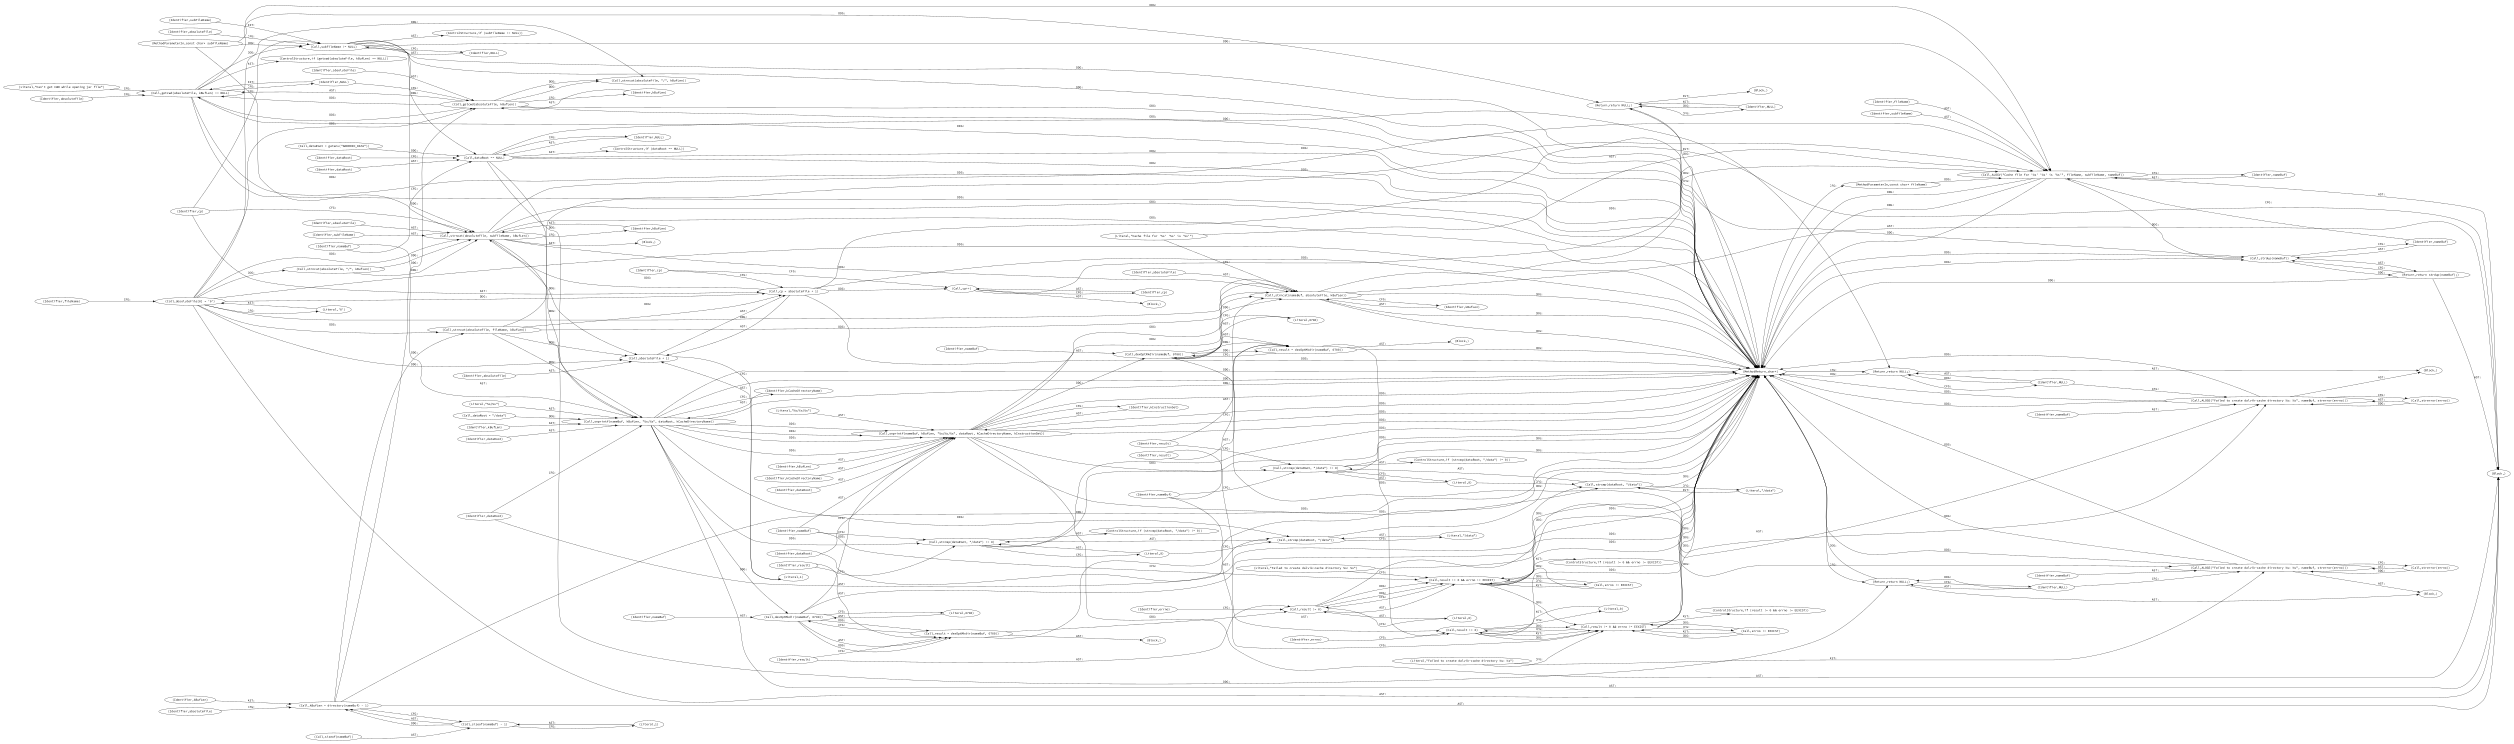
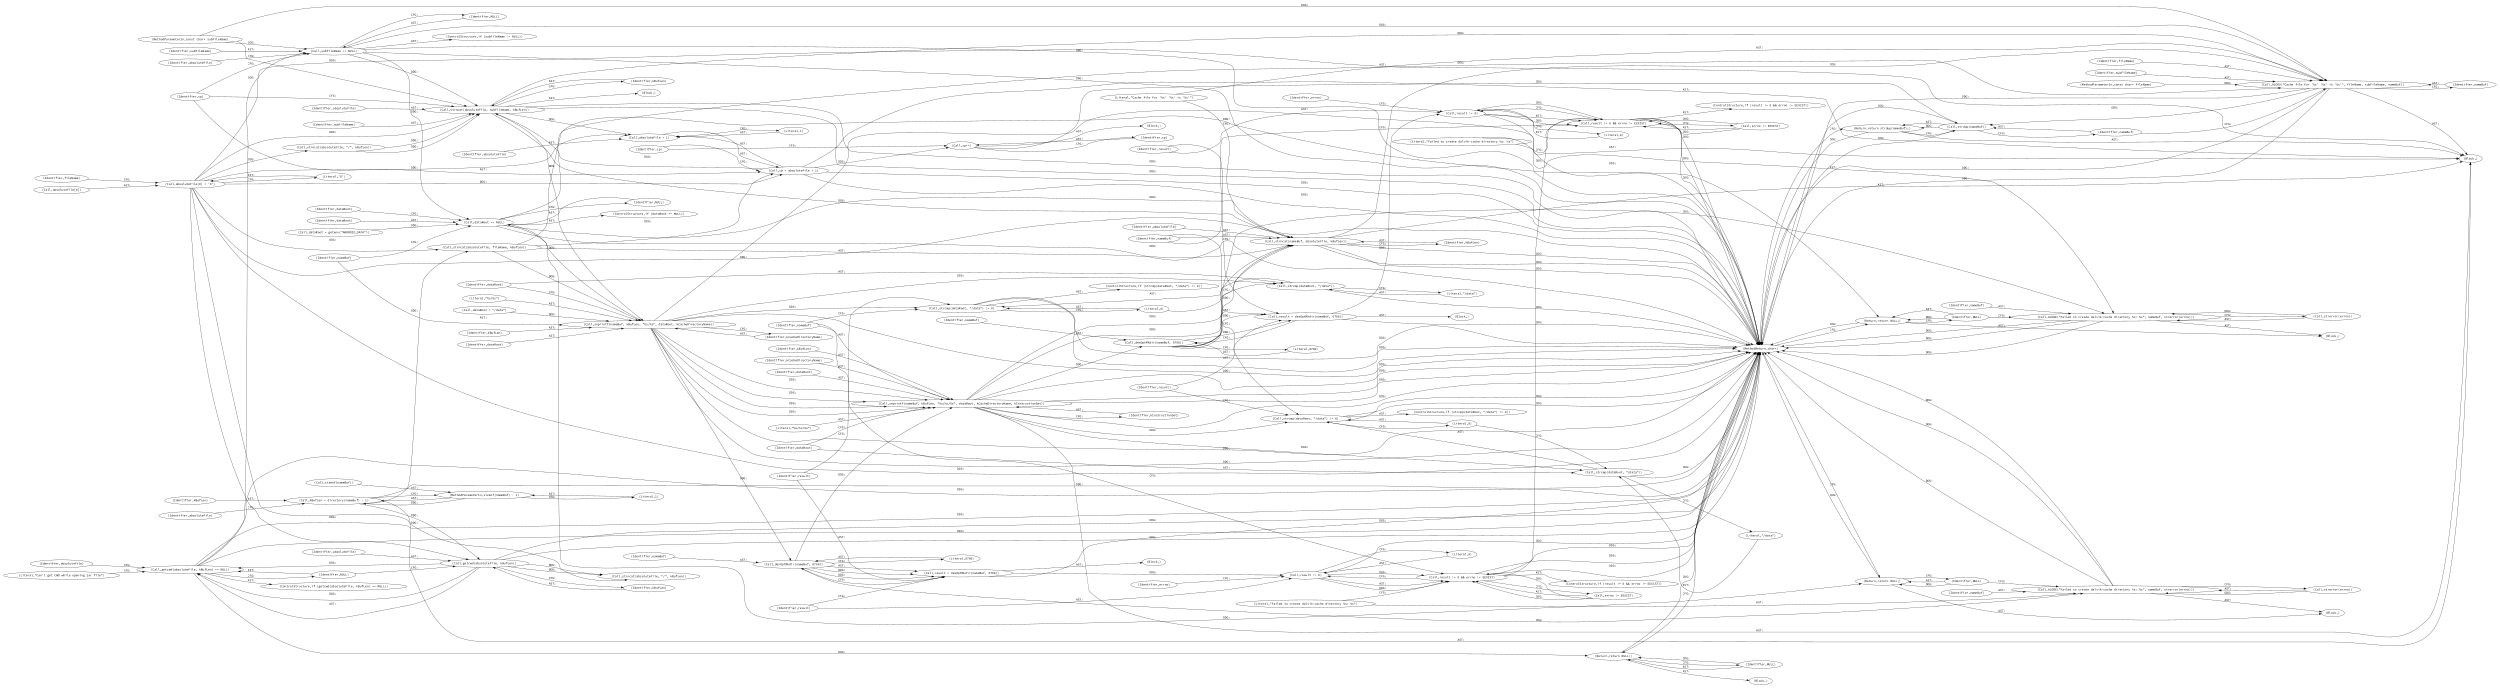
none -> (62, 190)
(1781, 267) -> (1774, 232)
(843, 327) -> (843, 251)
(562, 346) -> none
(484, 725) -> (484, 495)
